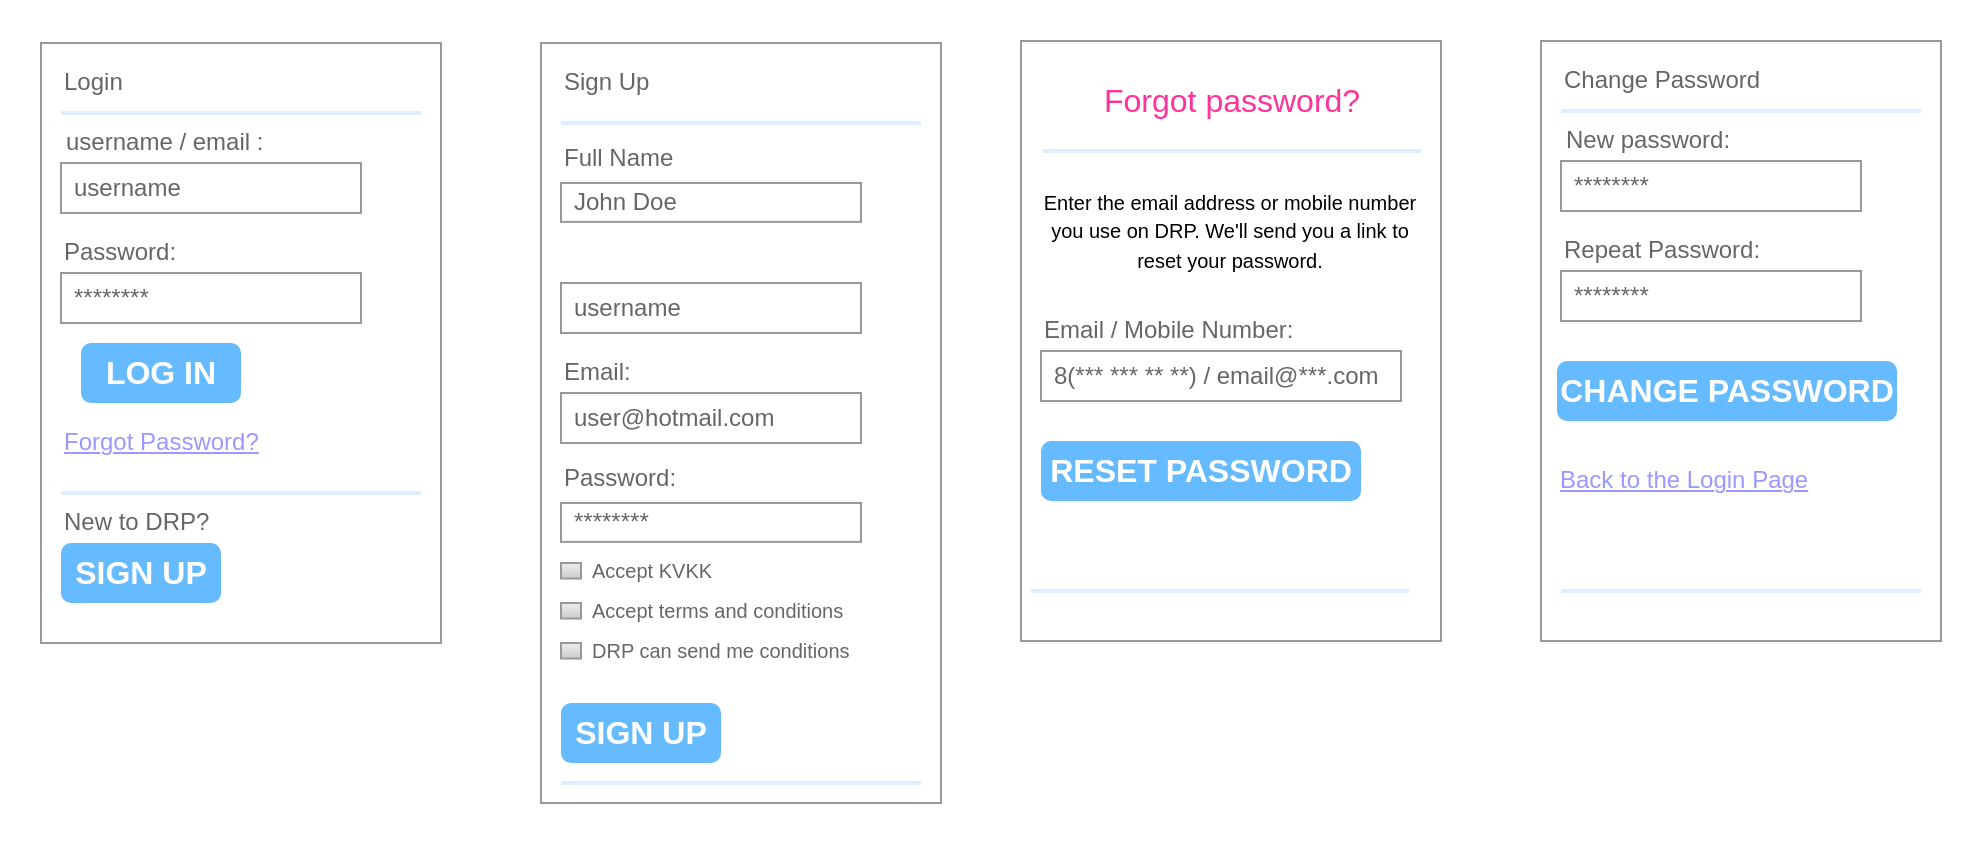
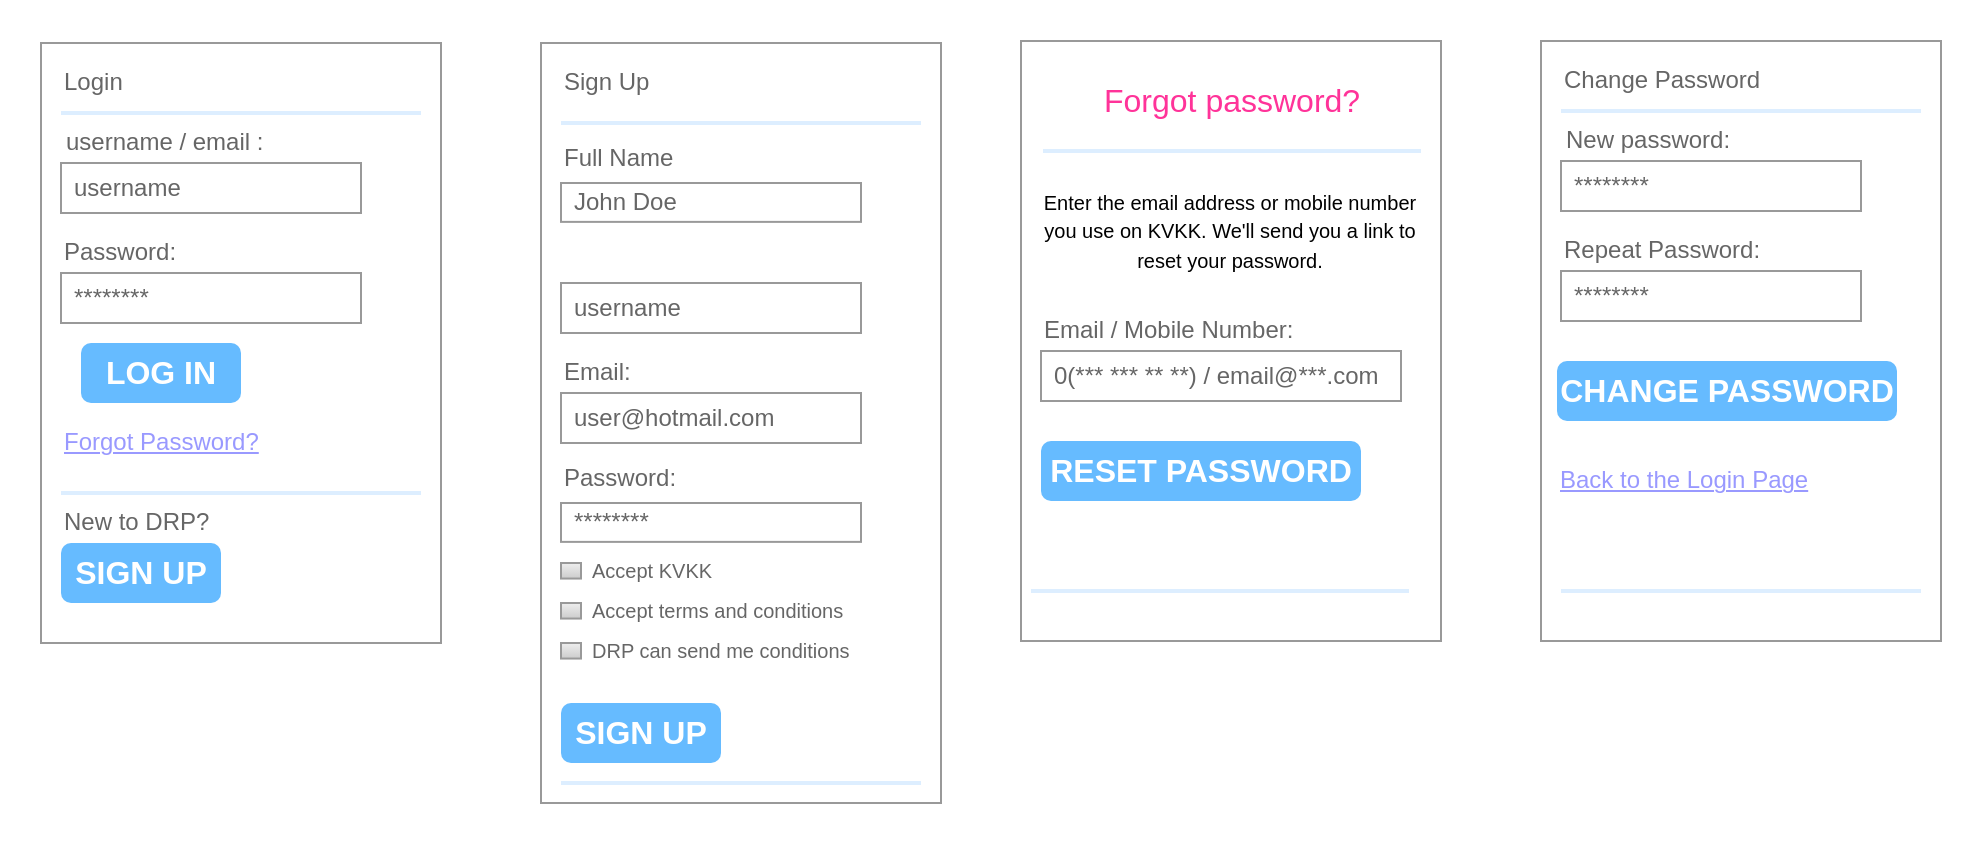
(1231, 231) -> (1231, 231)
(1245, 377) -> (1245, 377)
